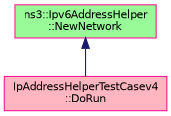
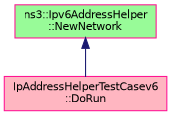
(86, 94) -> (86, 94)
